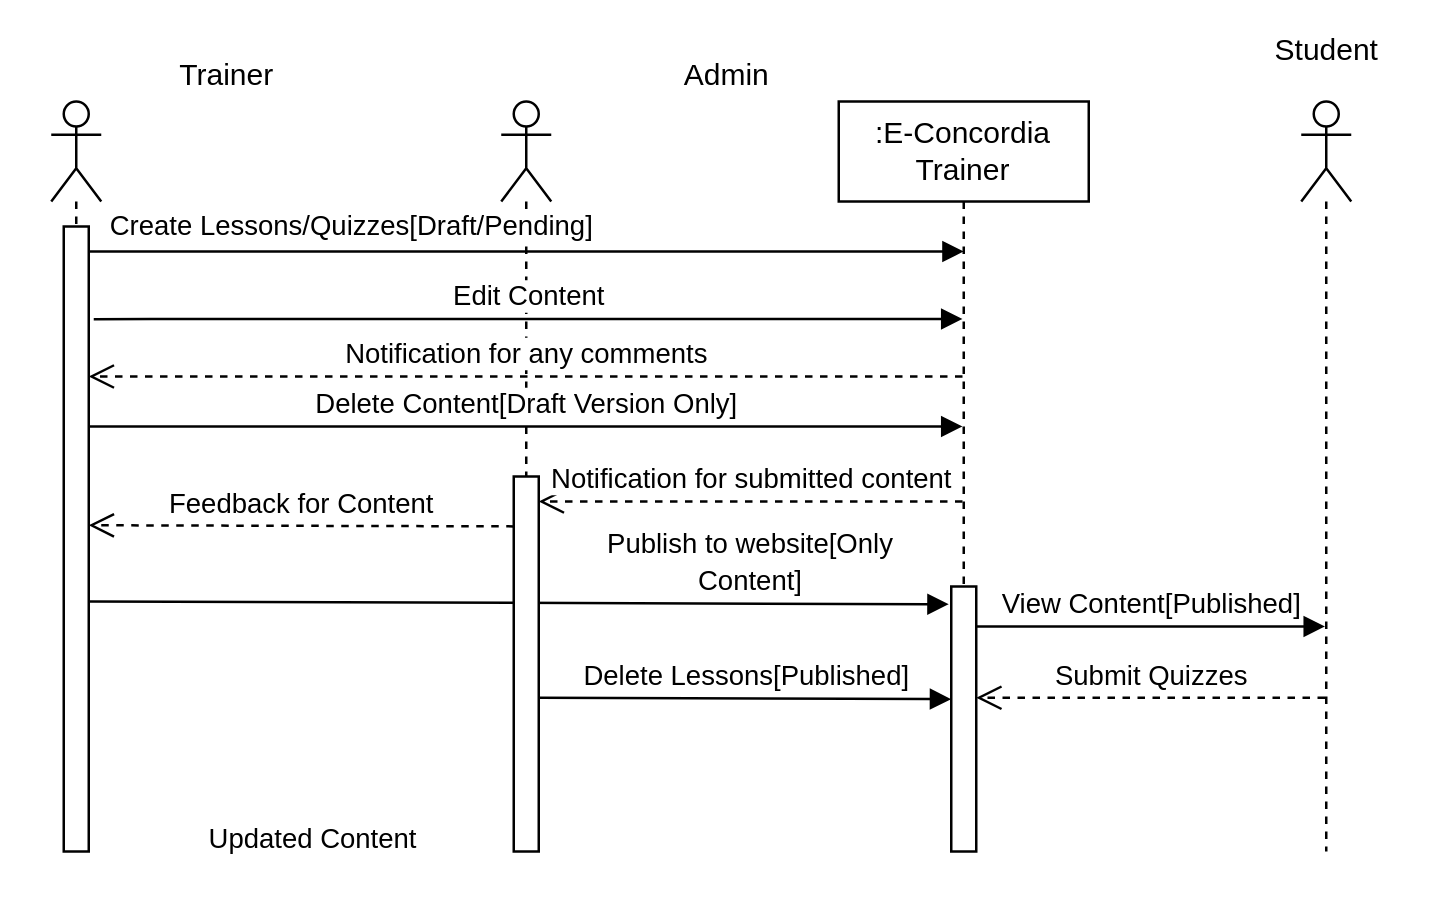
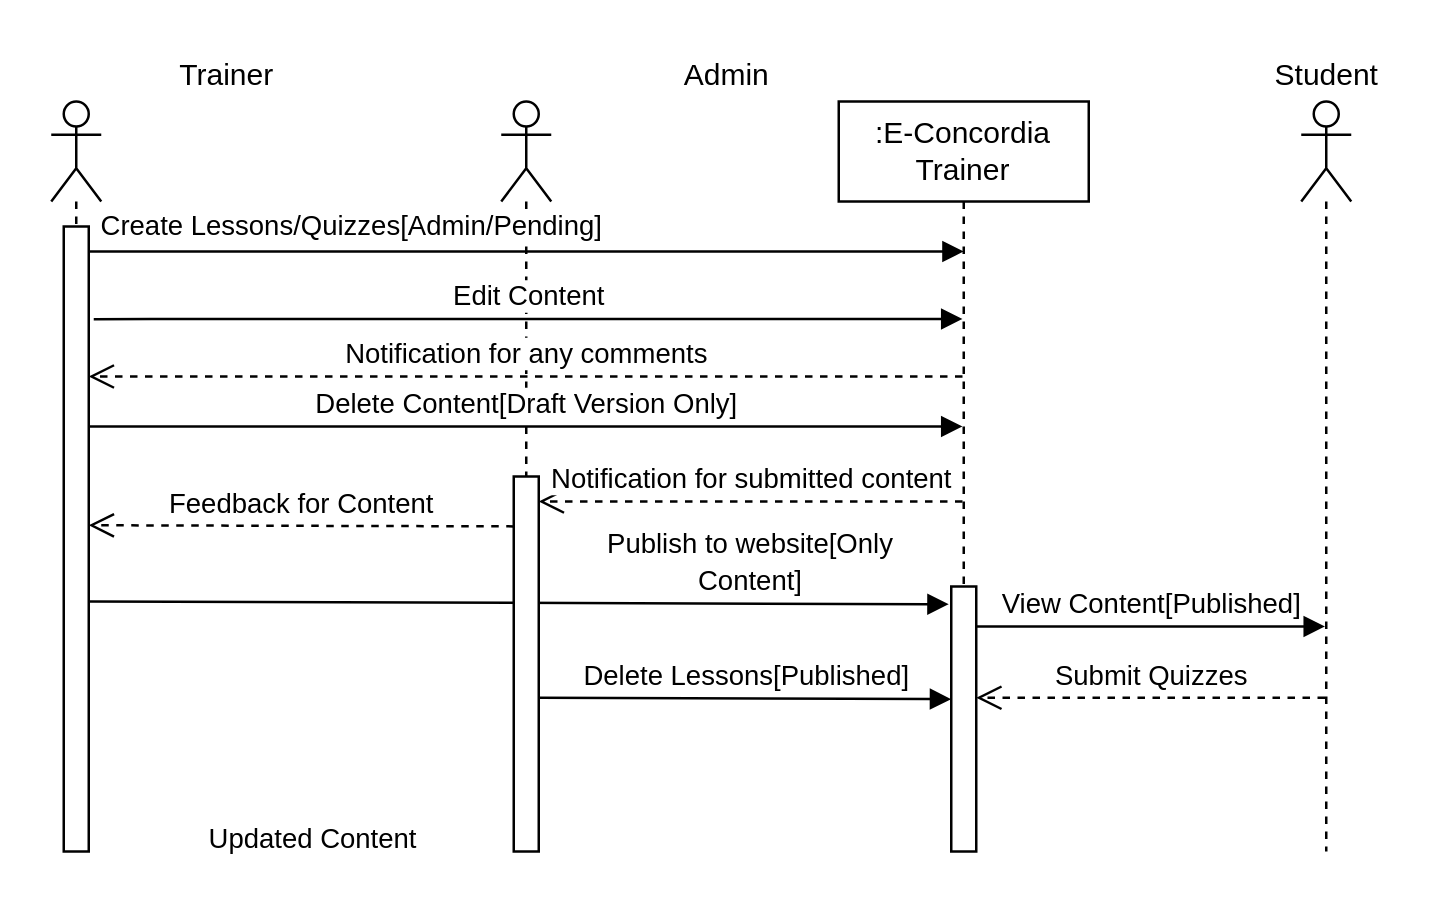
(1326, 51) -> (1326, 76)
(353, 226) -> (353, 226)
